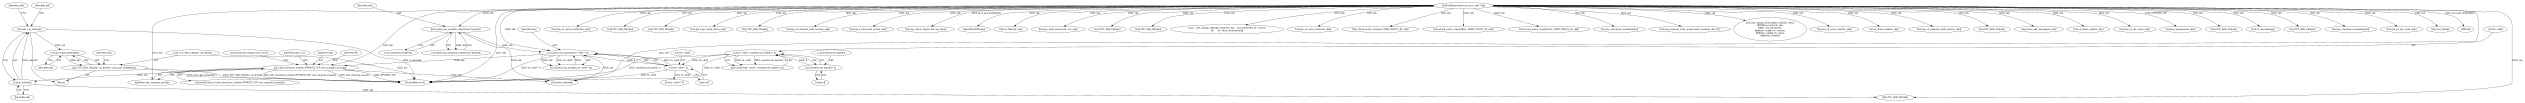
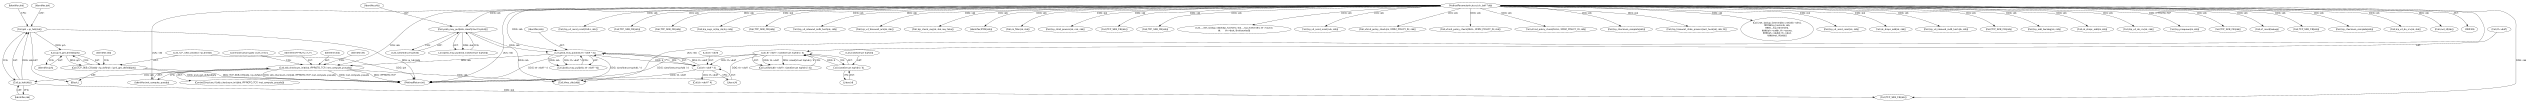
(986, 13) -> (1003, 13)
(2460, 13) -> (2456, 13)
(2039, 29) -> (2044, 29)
(295, 53) -> (298, 53)
(608, 68) -> (626, 68)
